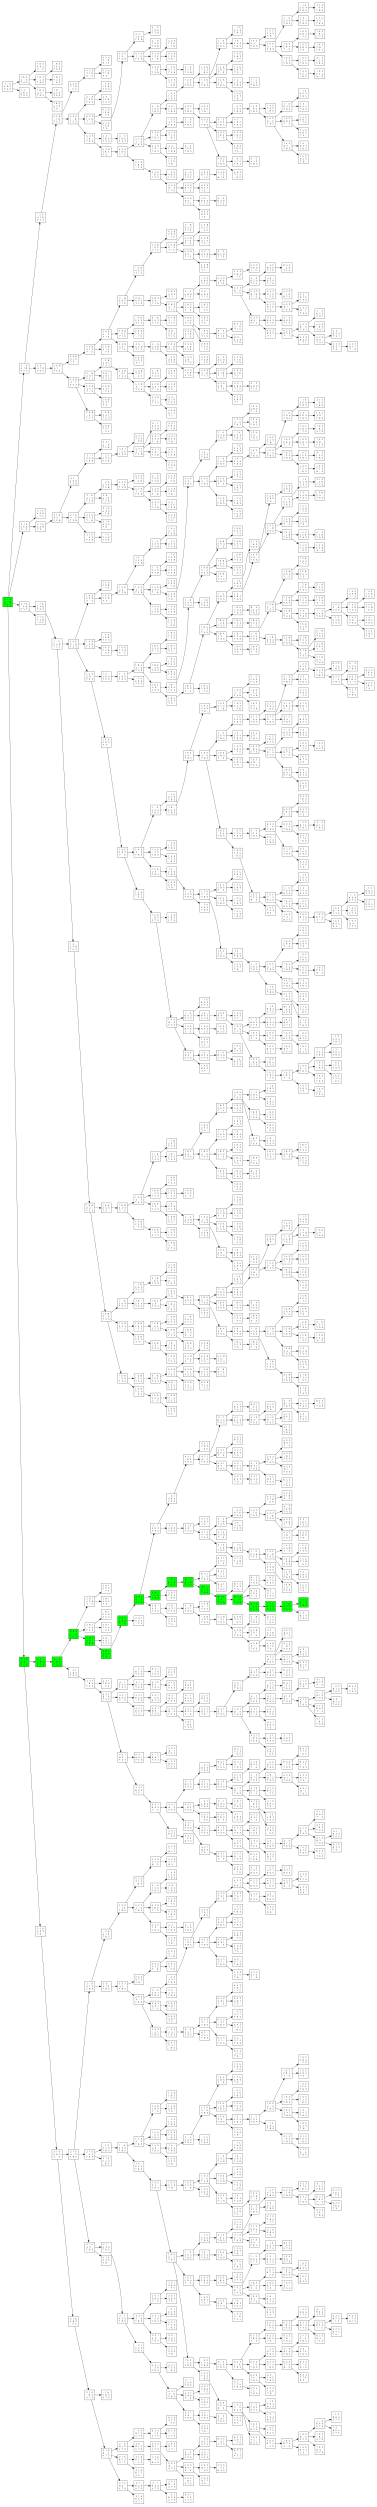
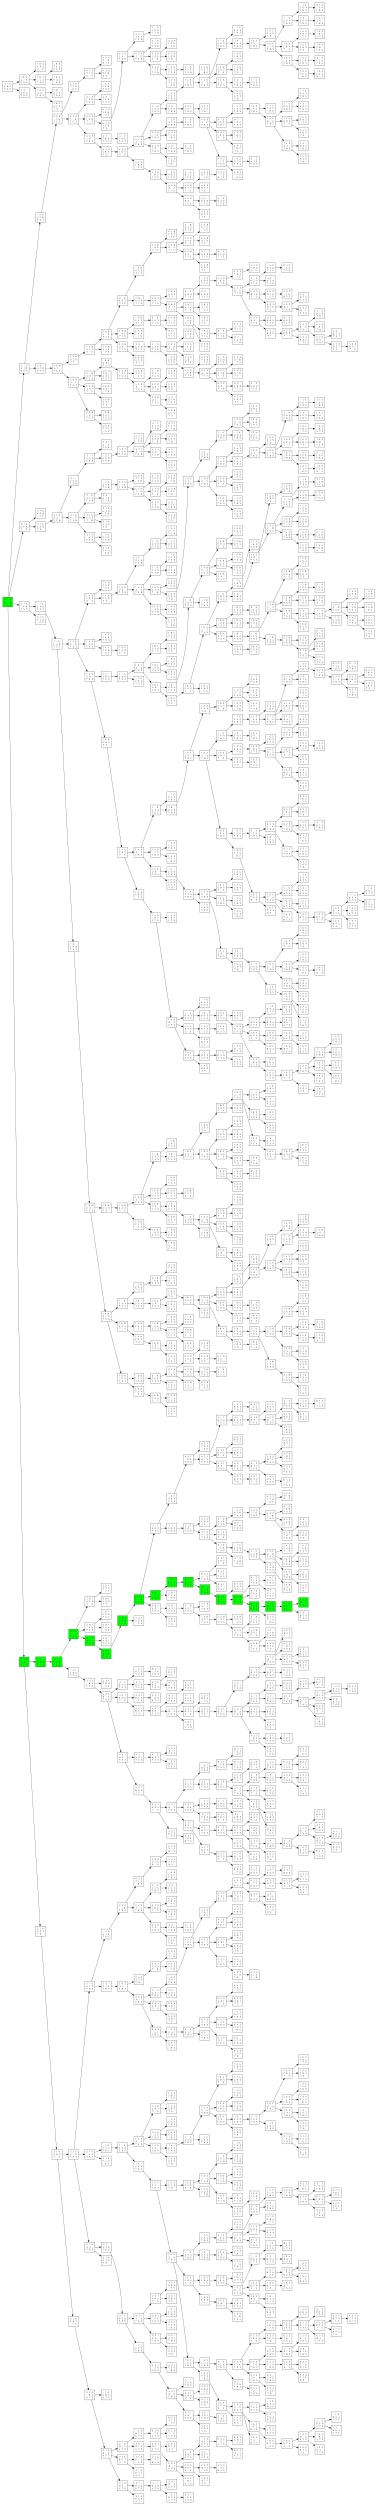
none -> (106, 551)
